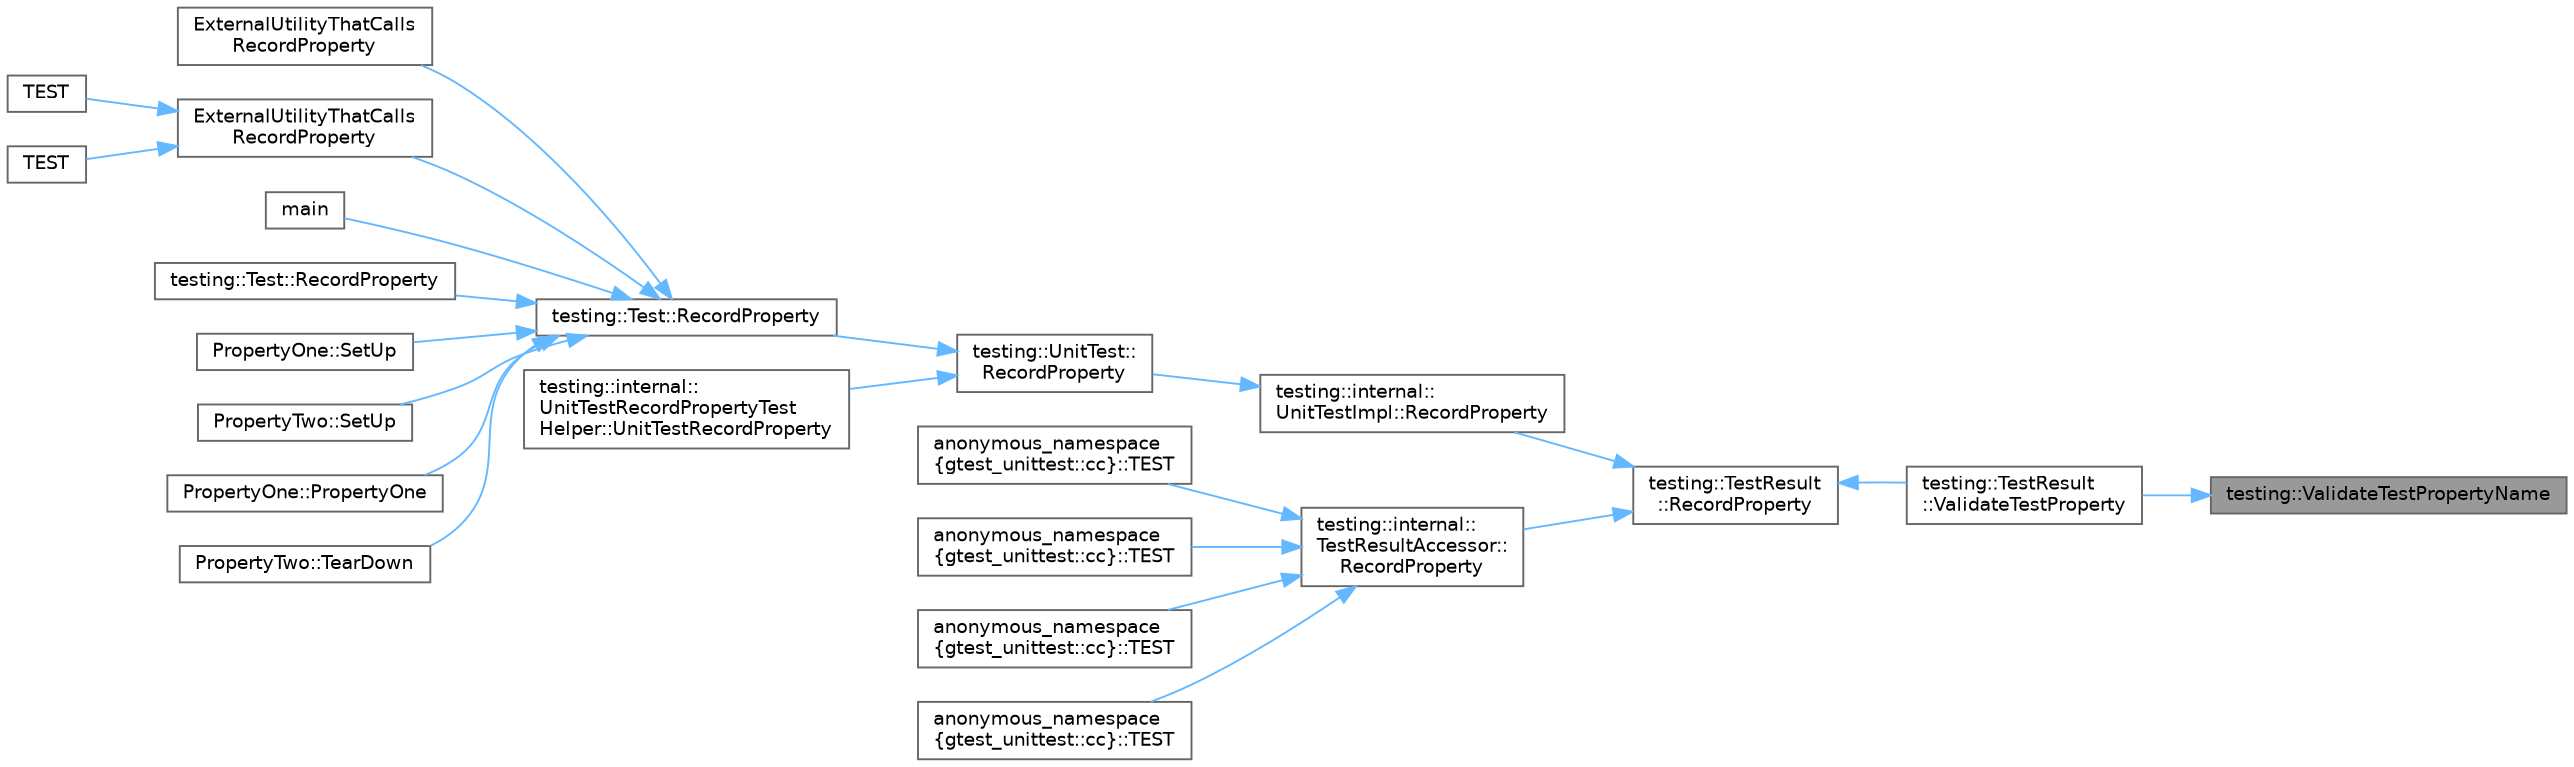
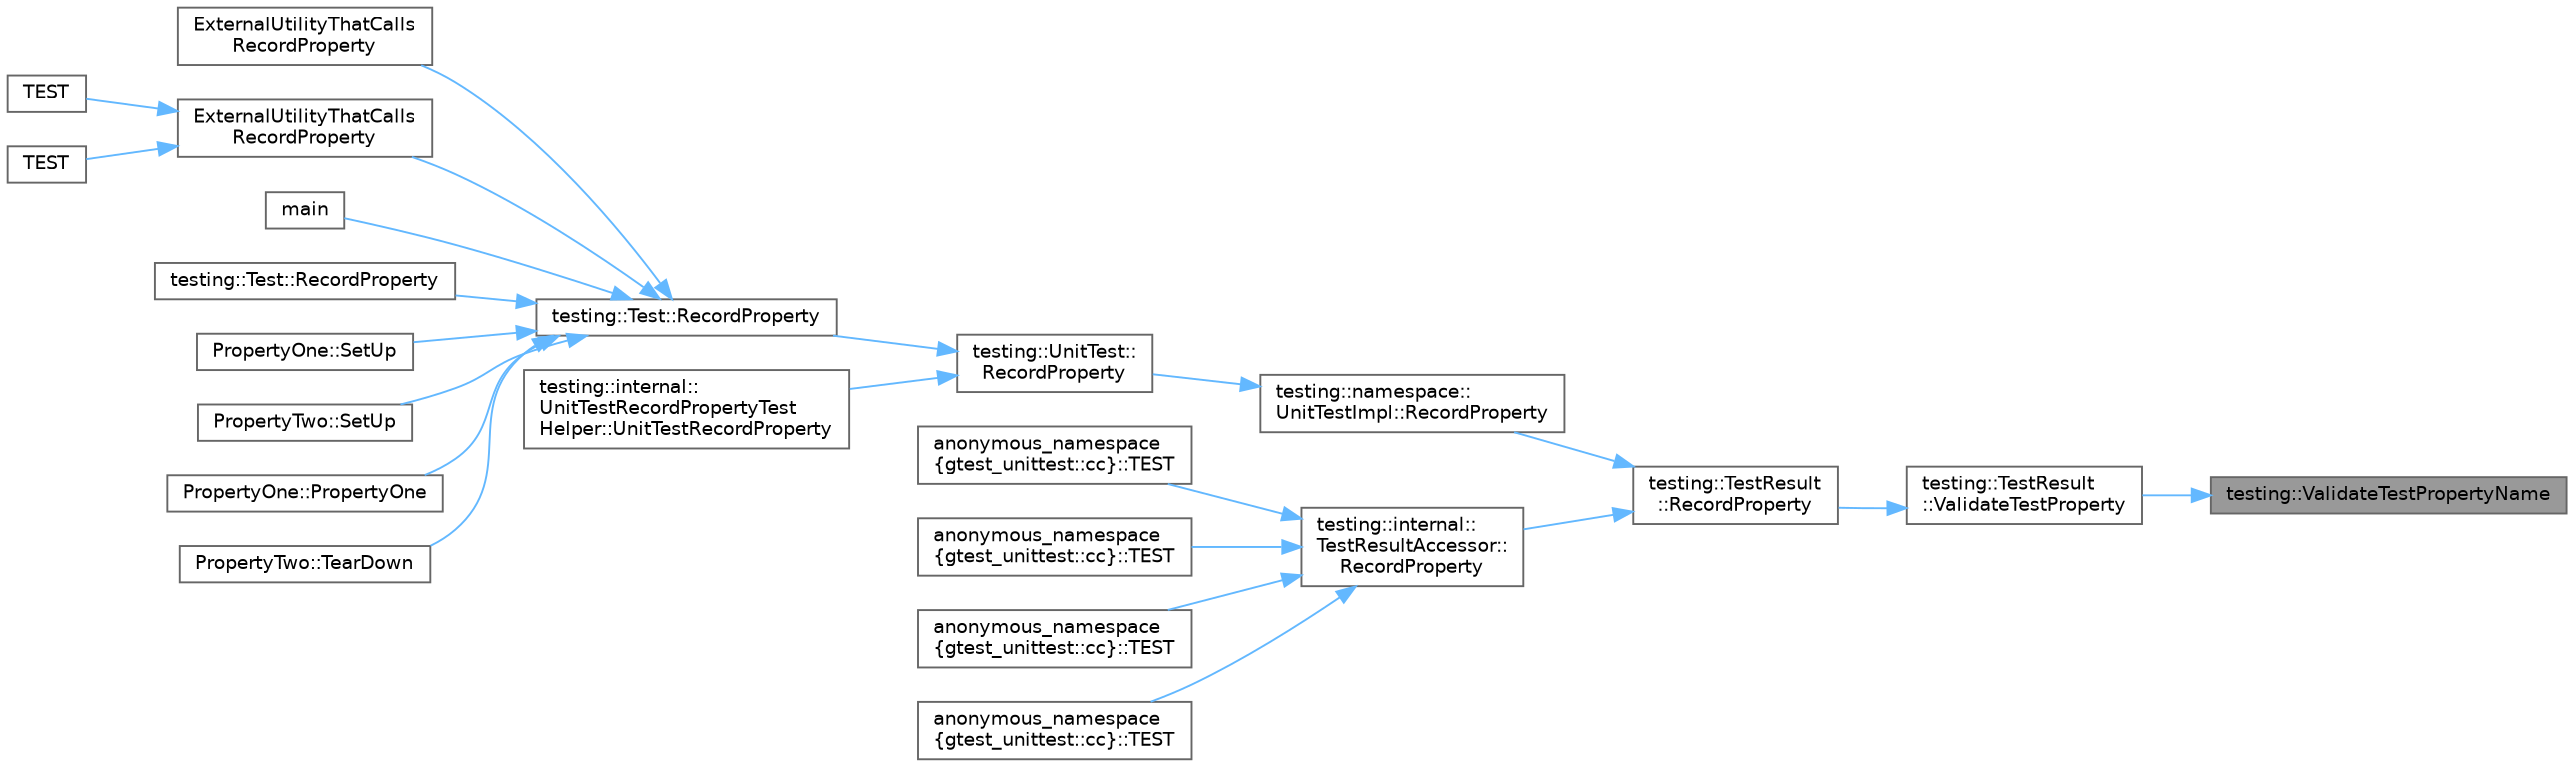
(1412, 404) -> (1412, 404)
(1882, 482) -> (1863, 508)
